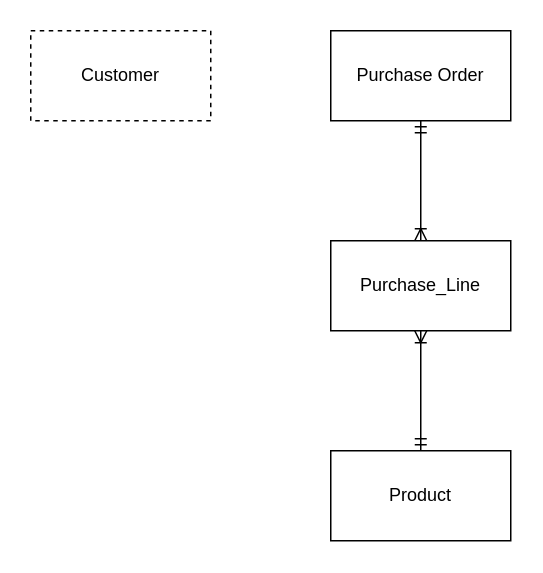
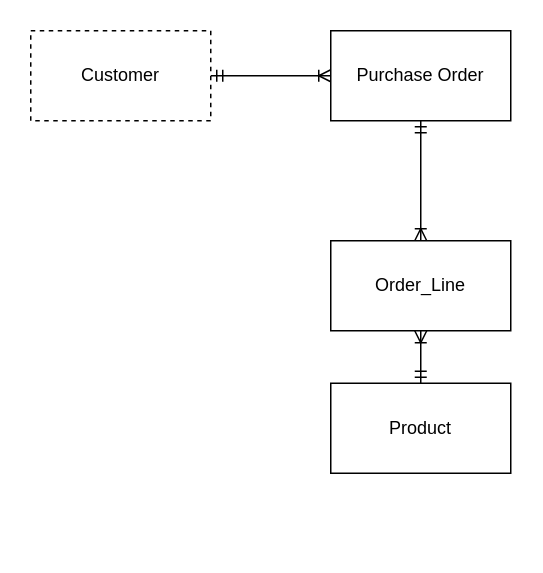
none -> (271, 76)
(421, 286) -> (421, 286)
(421, 496) -> (421, 428)
